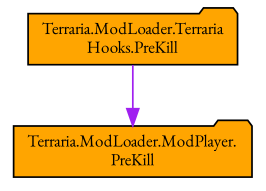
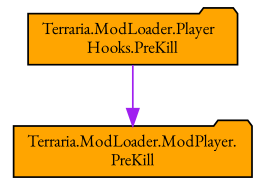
(133, 39) -> (133, 39)
